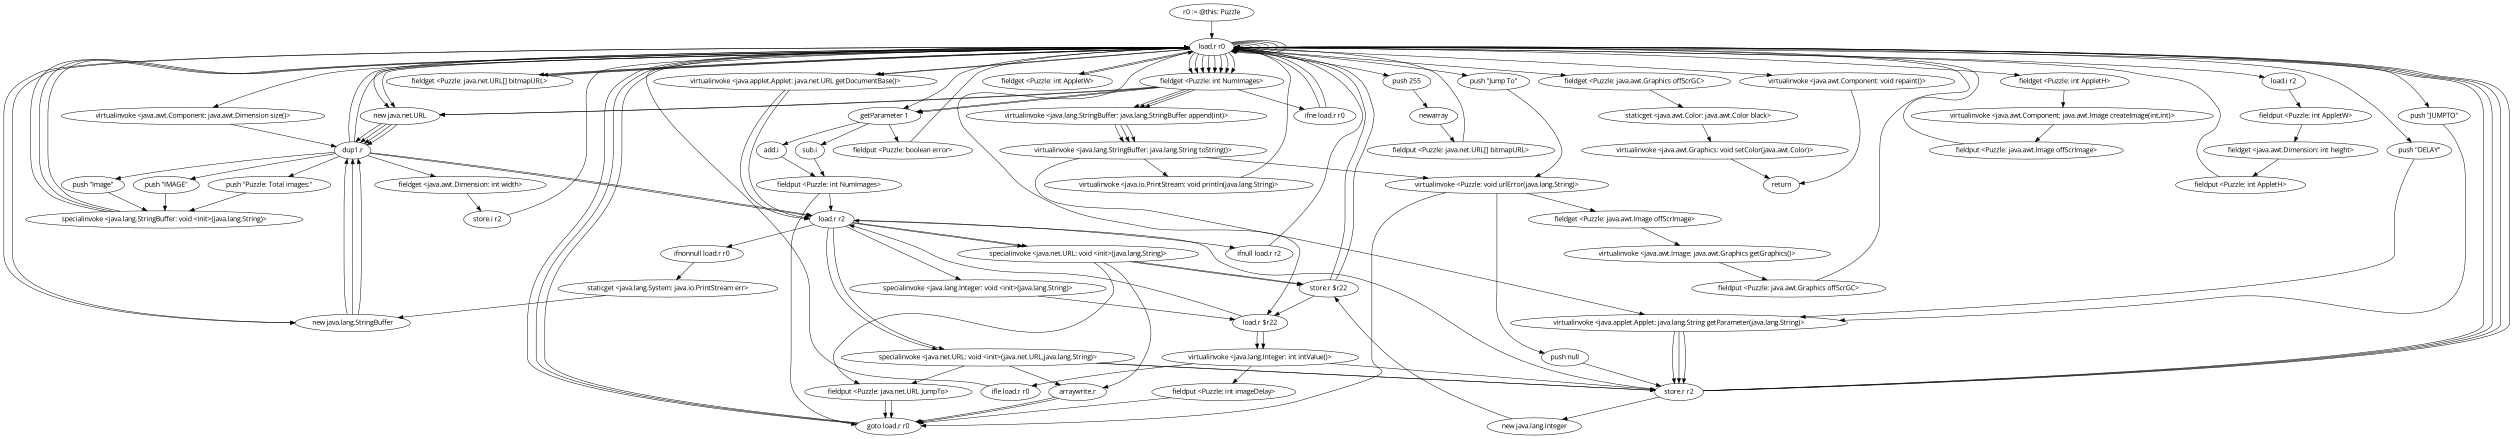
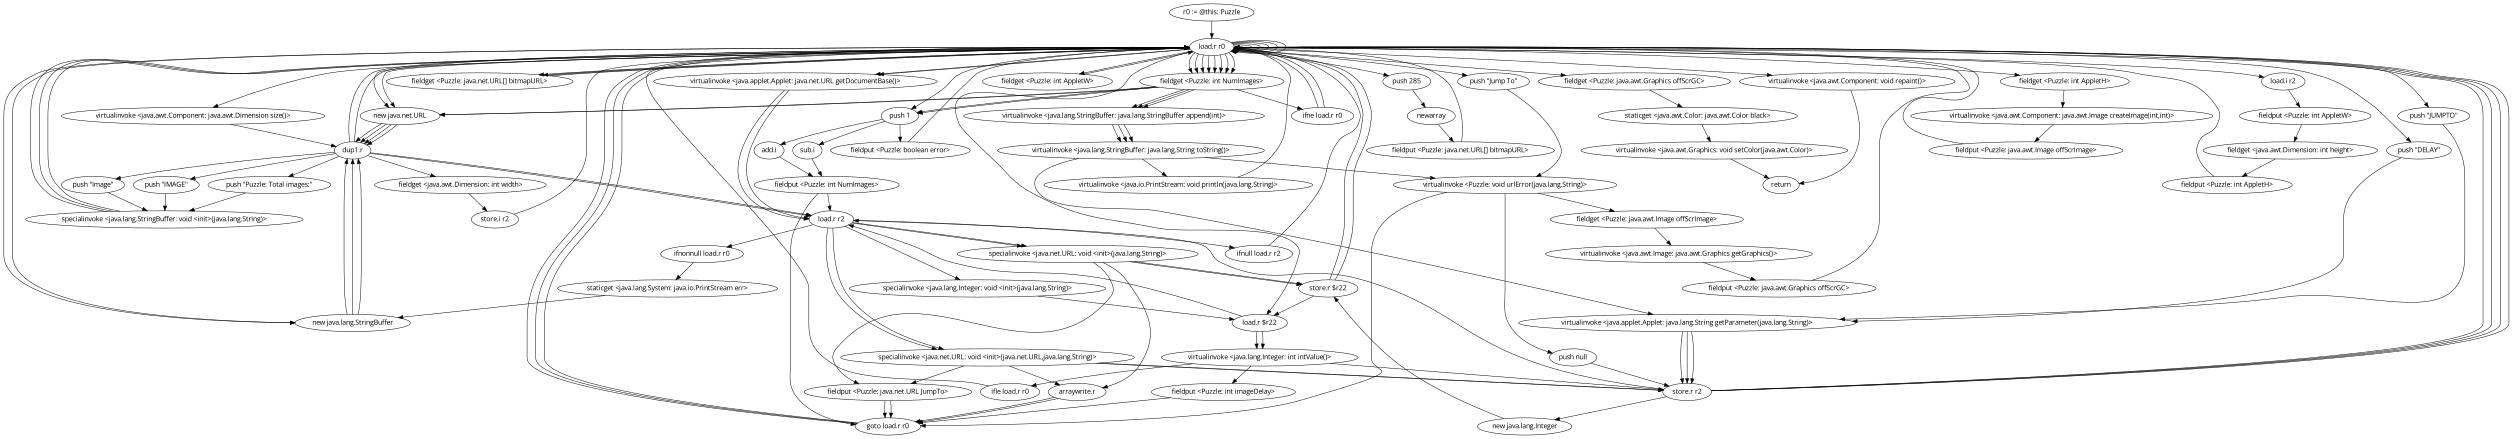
(1407, 81) -> (1407, 81)
(885, 116) -> (900, 116)
